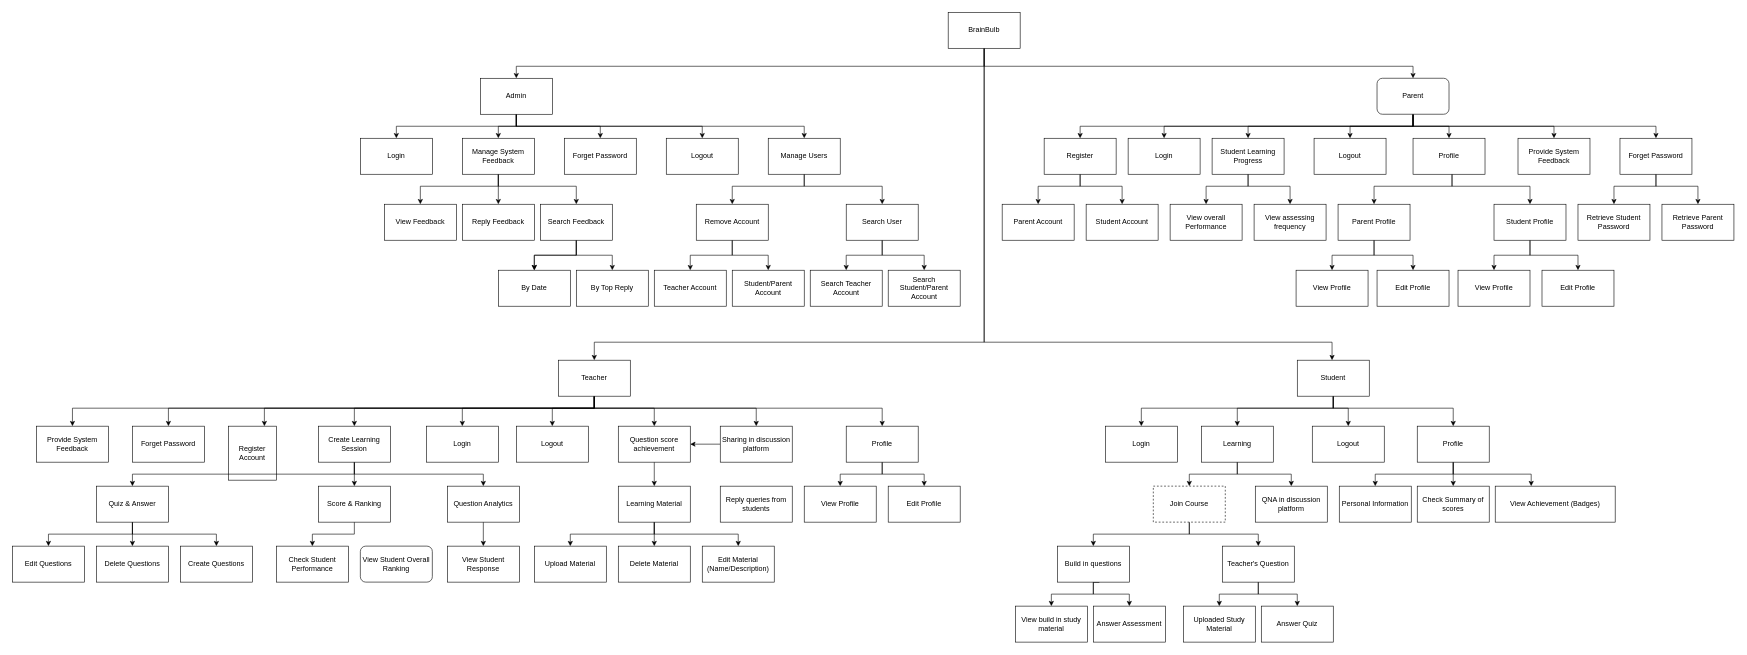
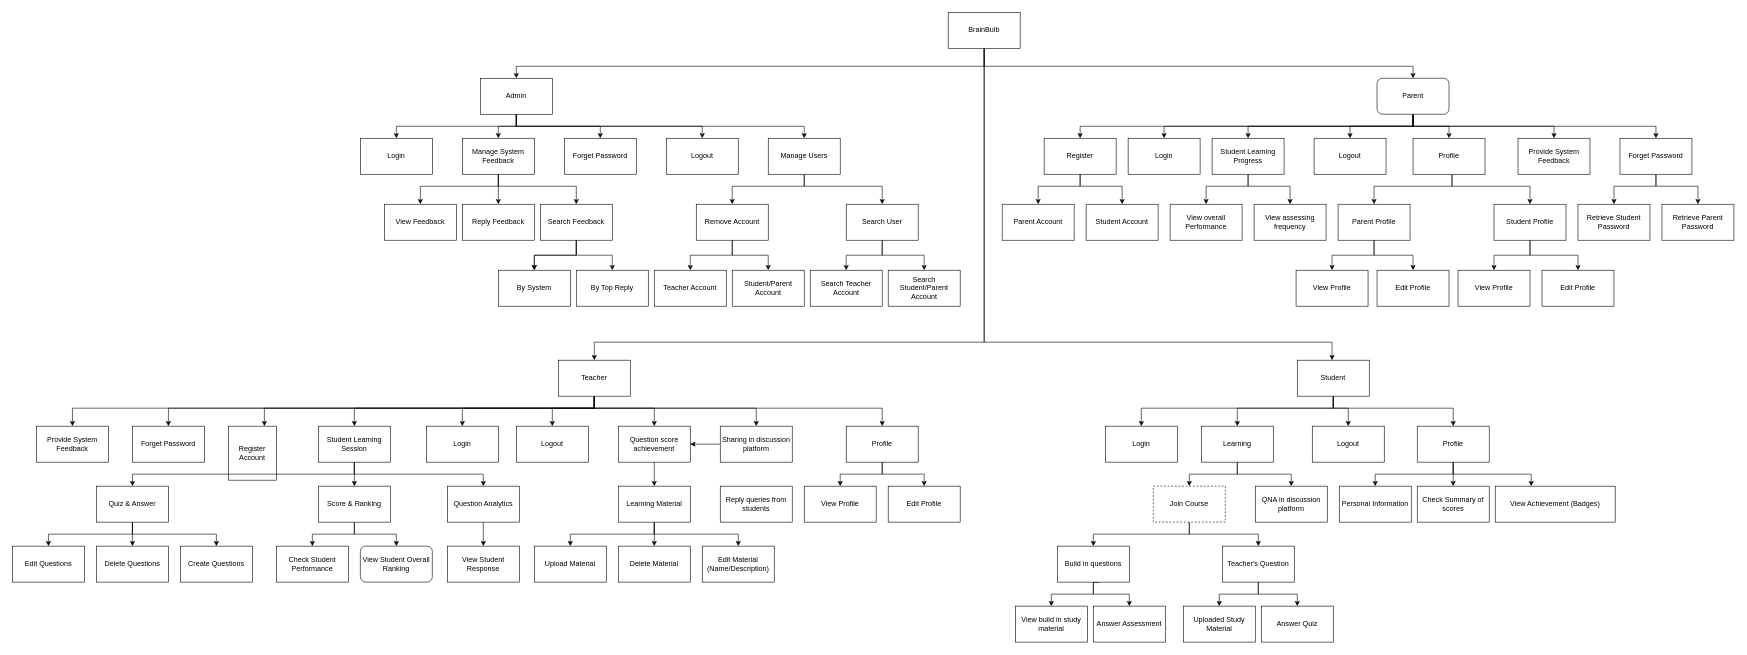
(534, 288) -> (534, 288)
(354, 444) -> (354, 444)
none -> (396, 537)
